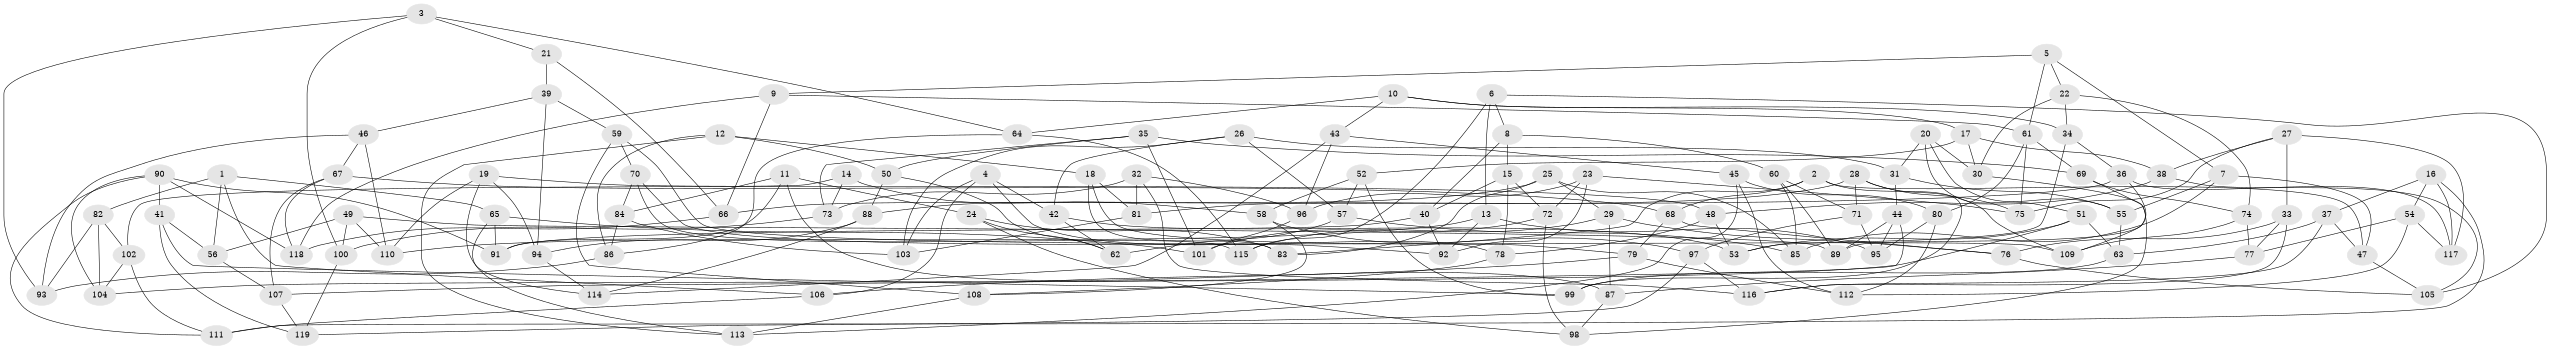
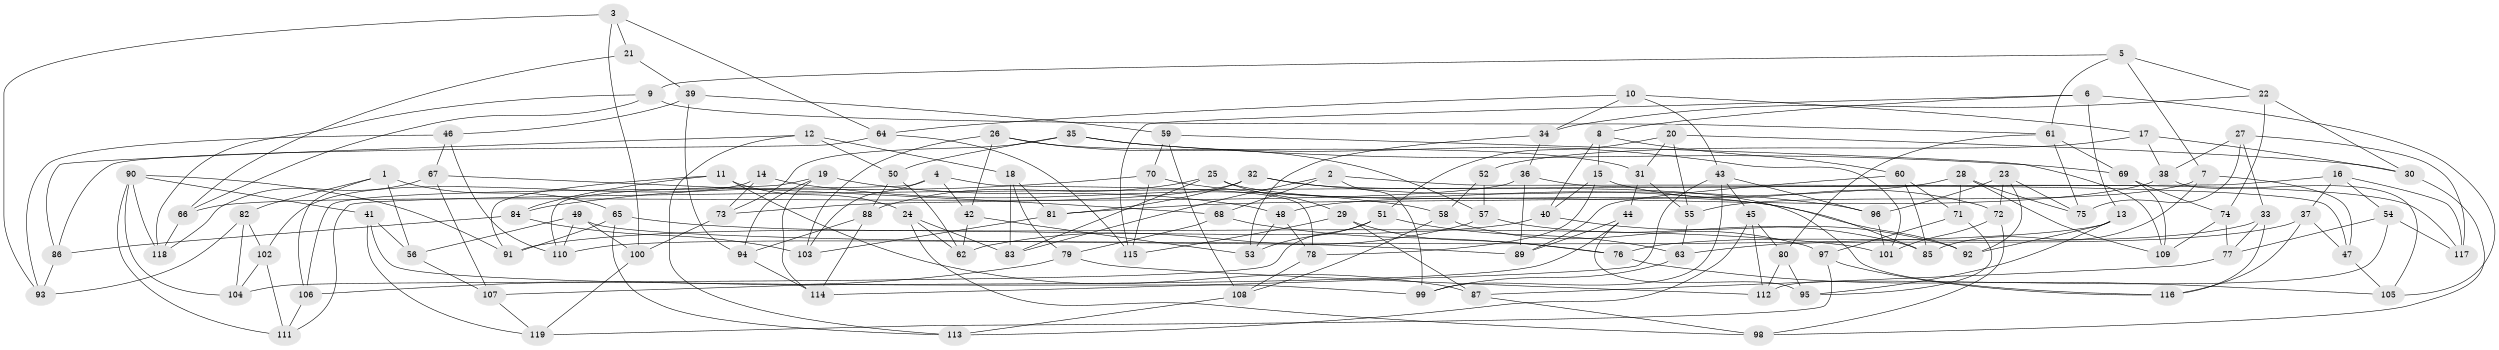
(1424, 265) -> (1612, 285)
